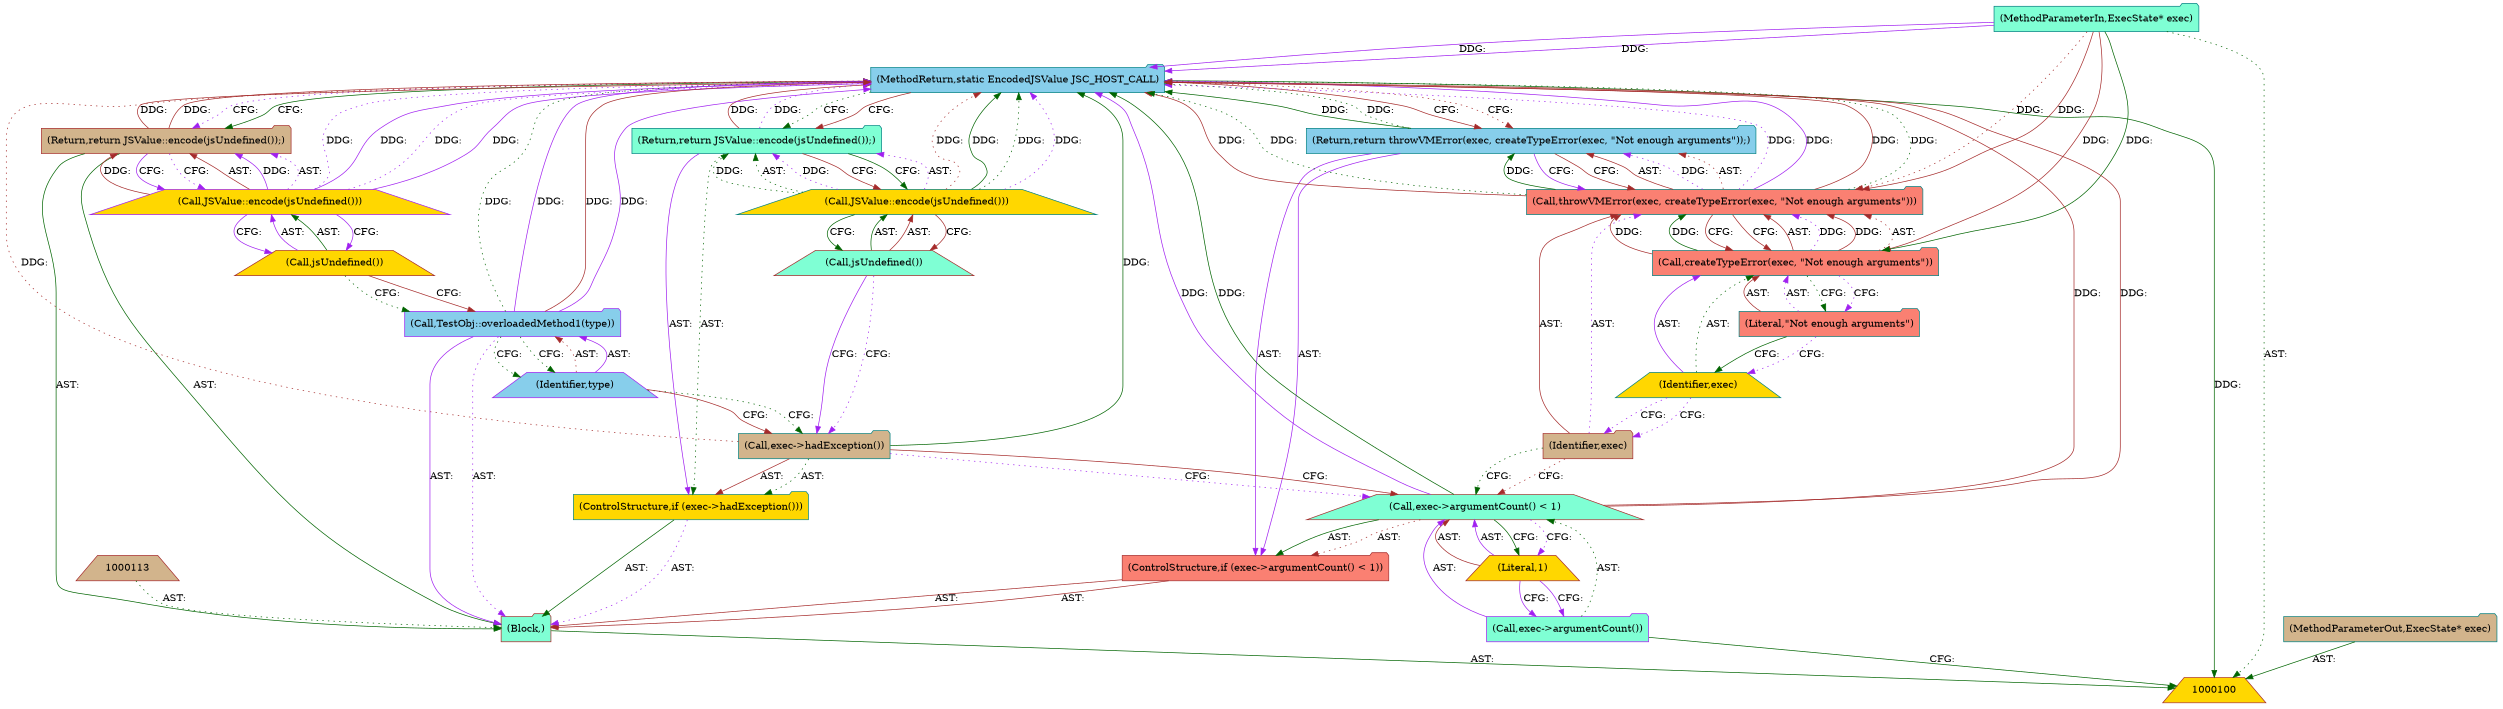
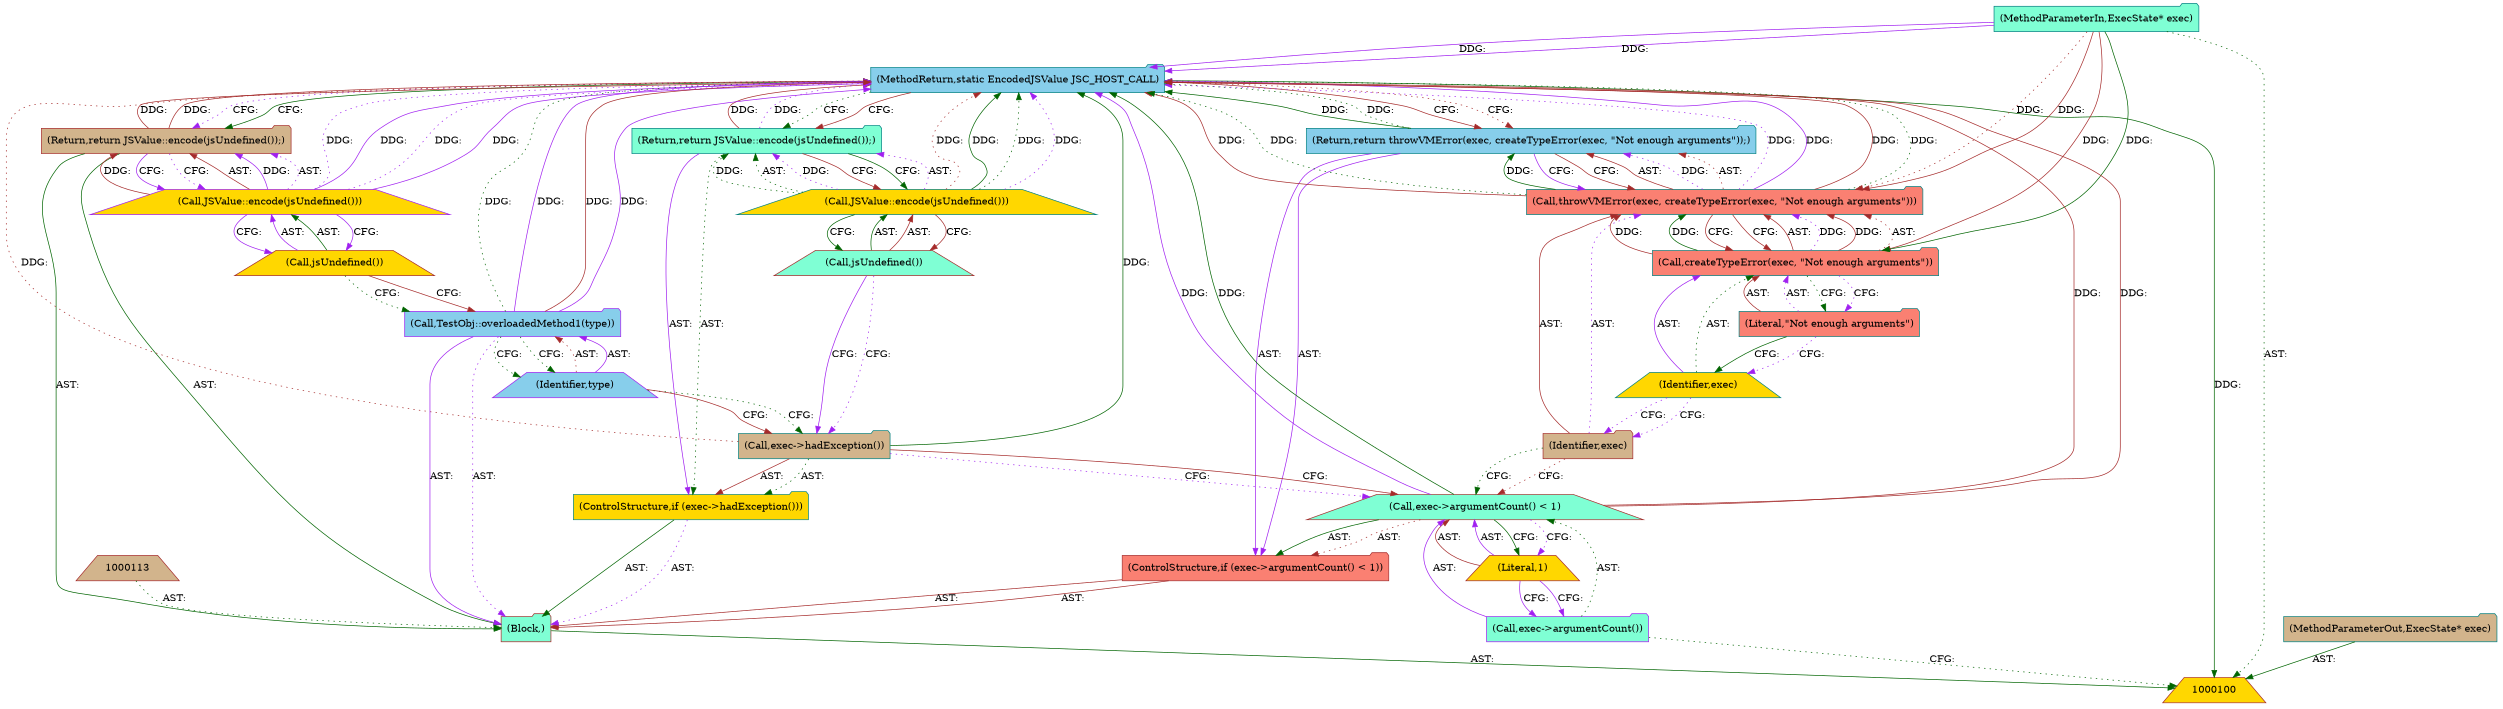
(1909, 661) -> (1909, 661)
